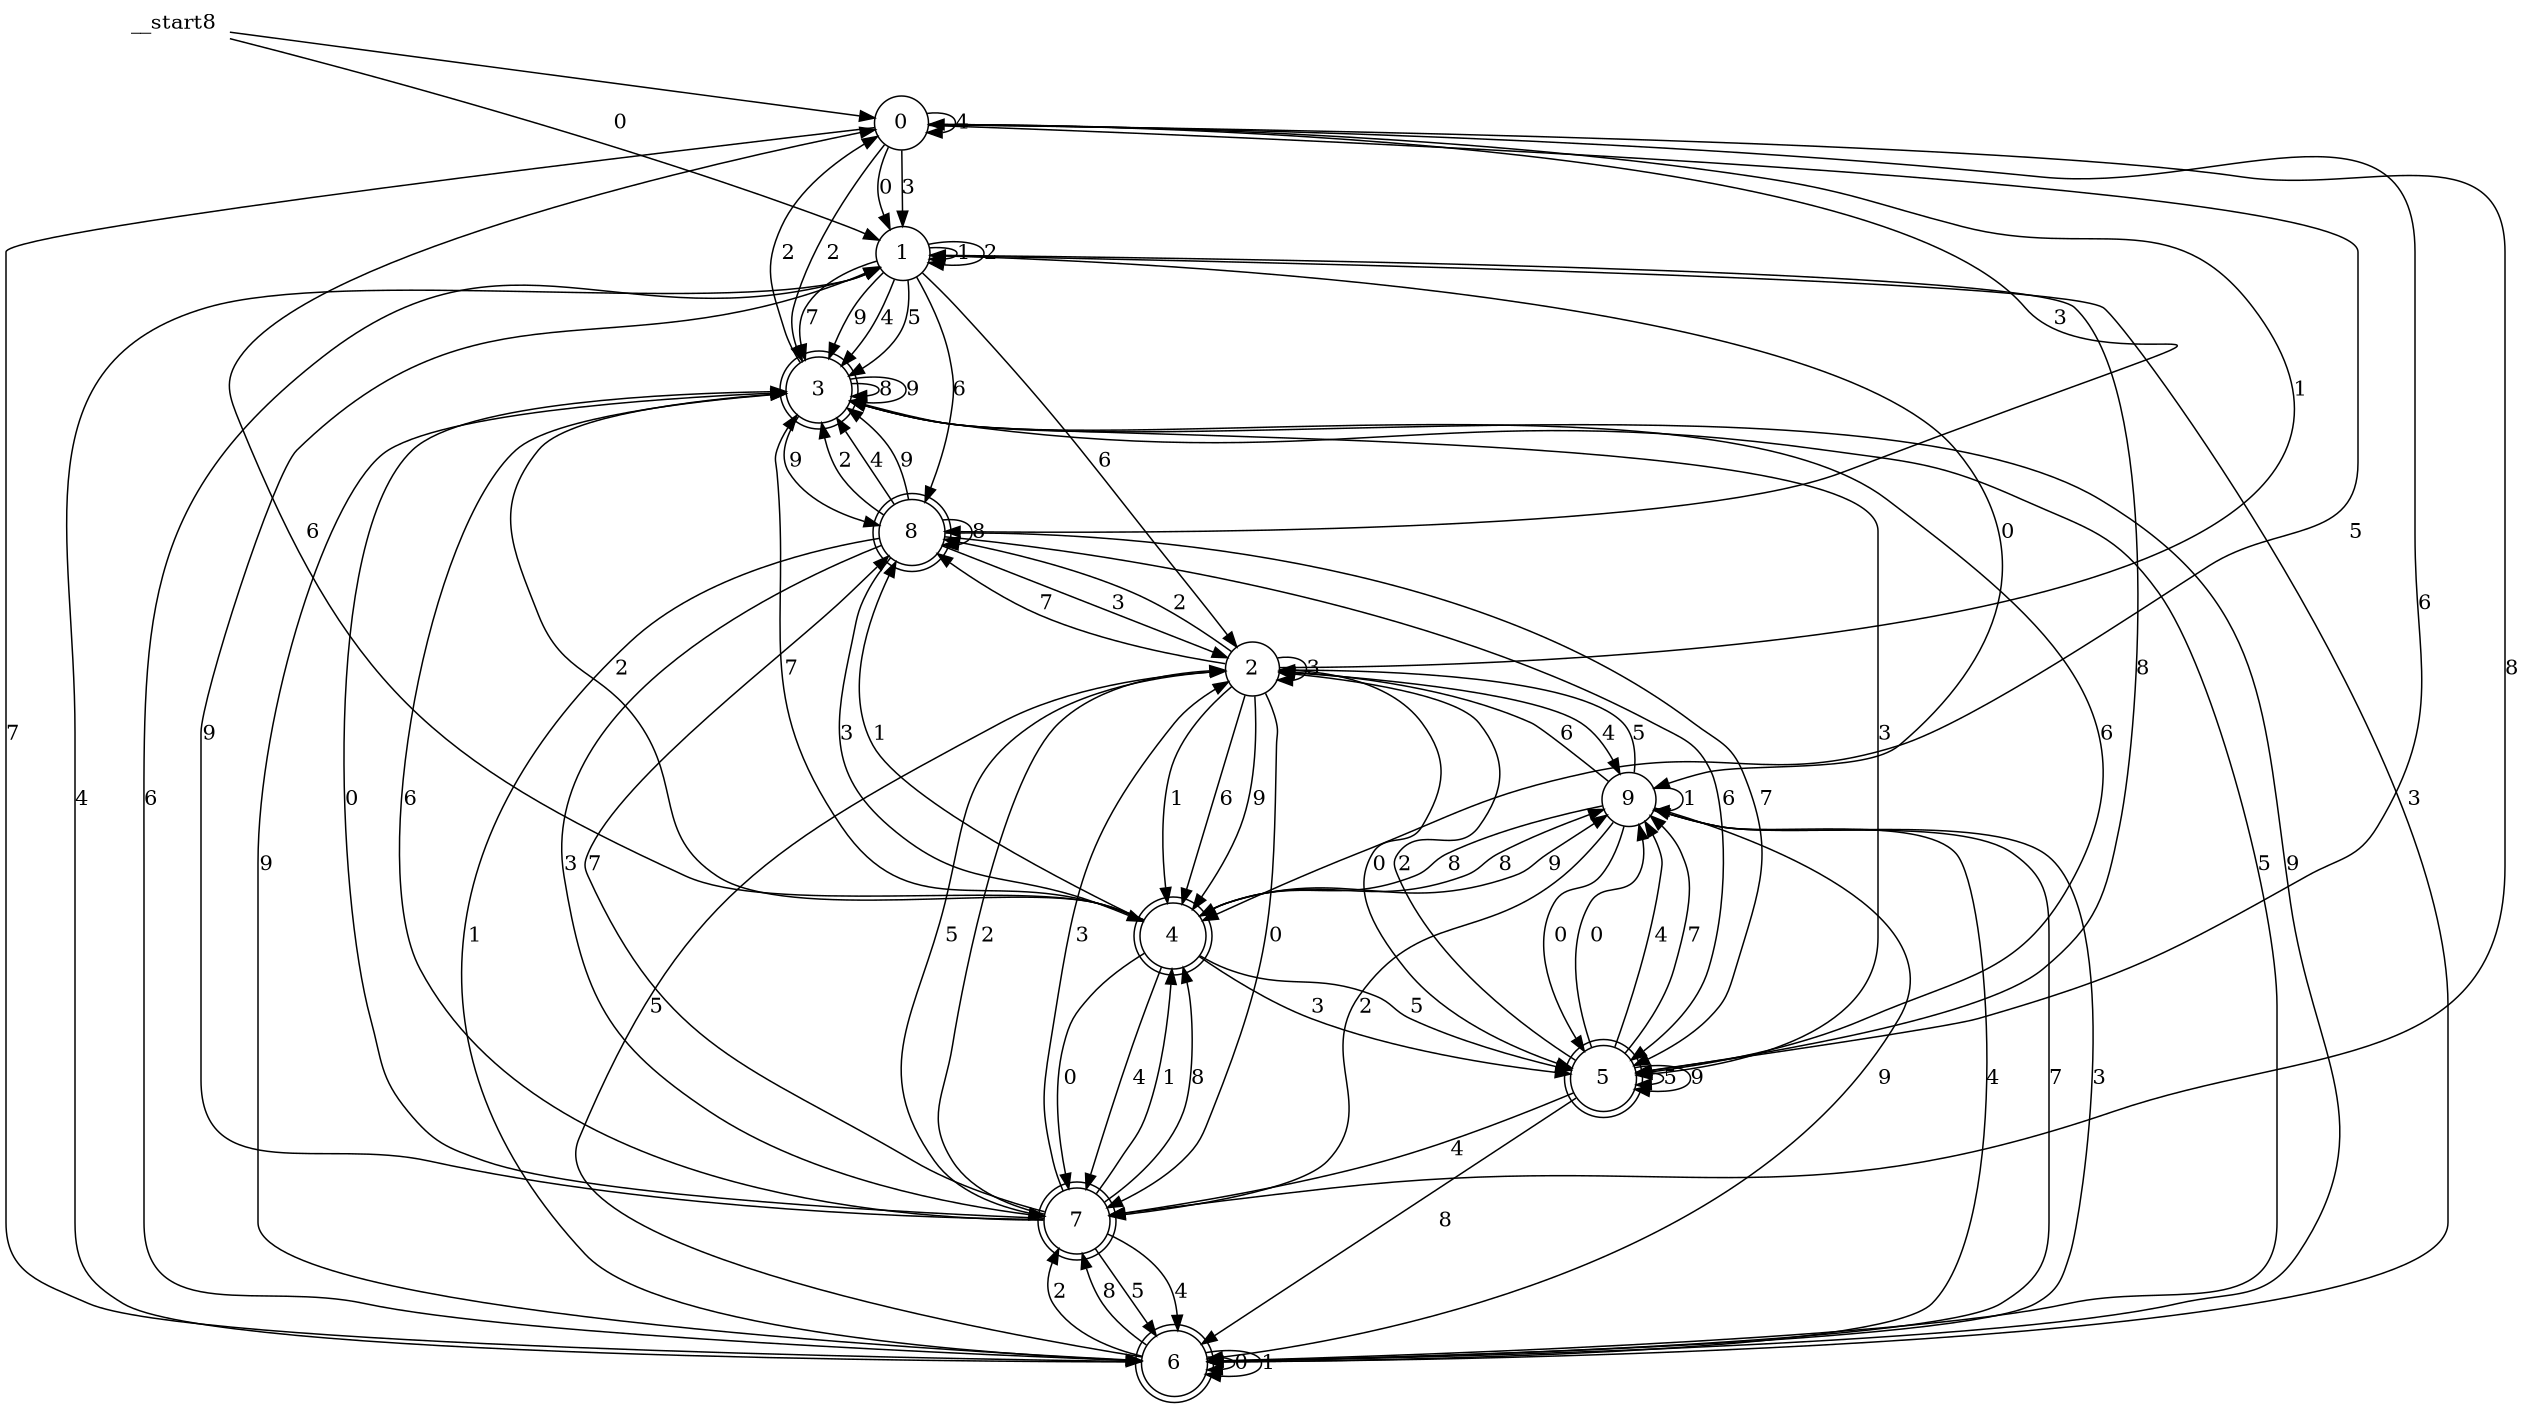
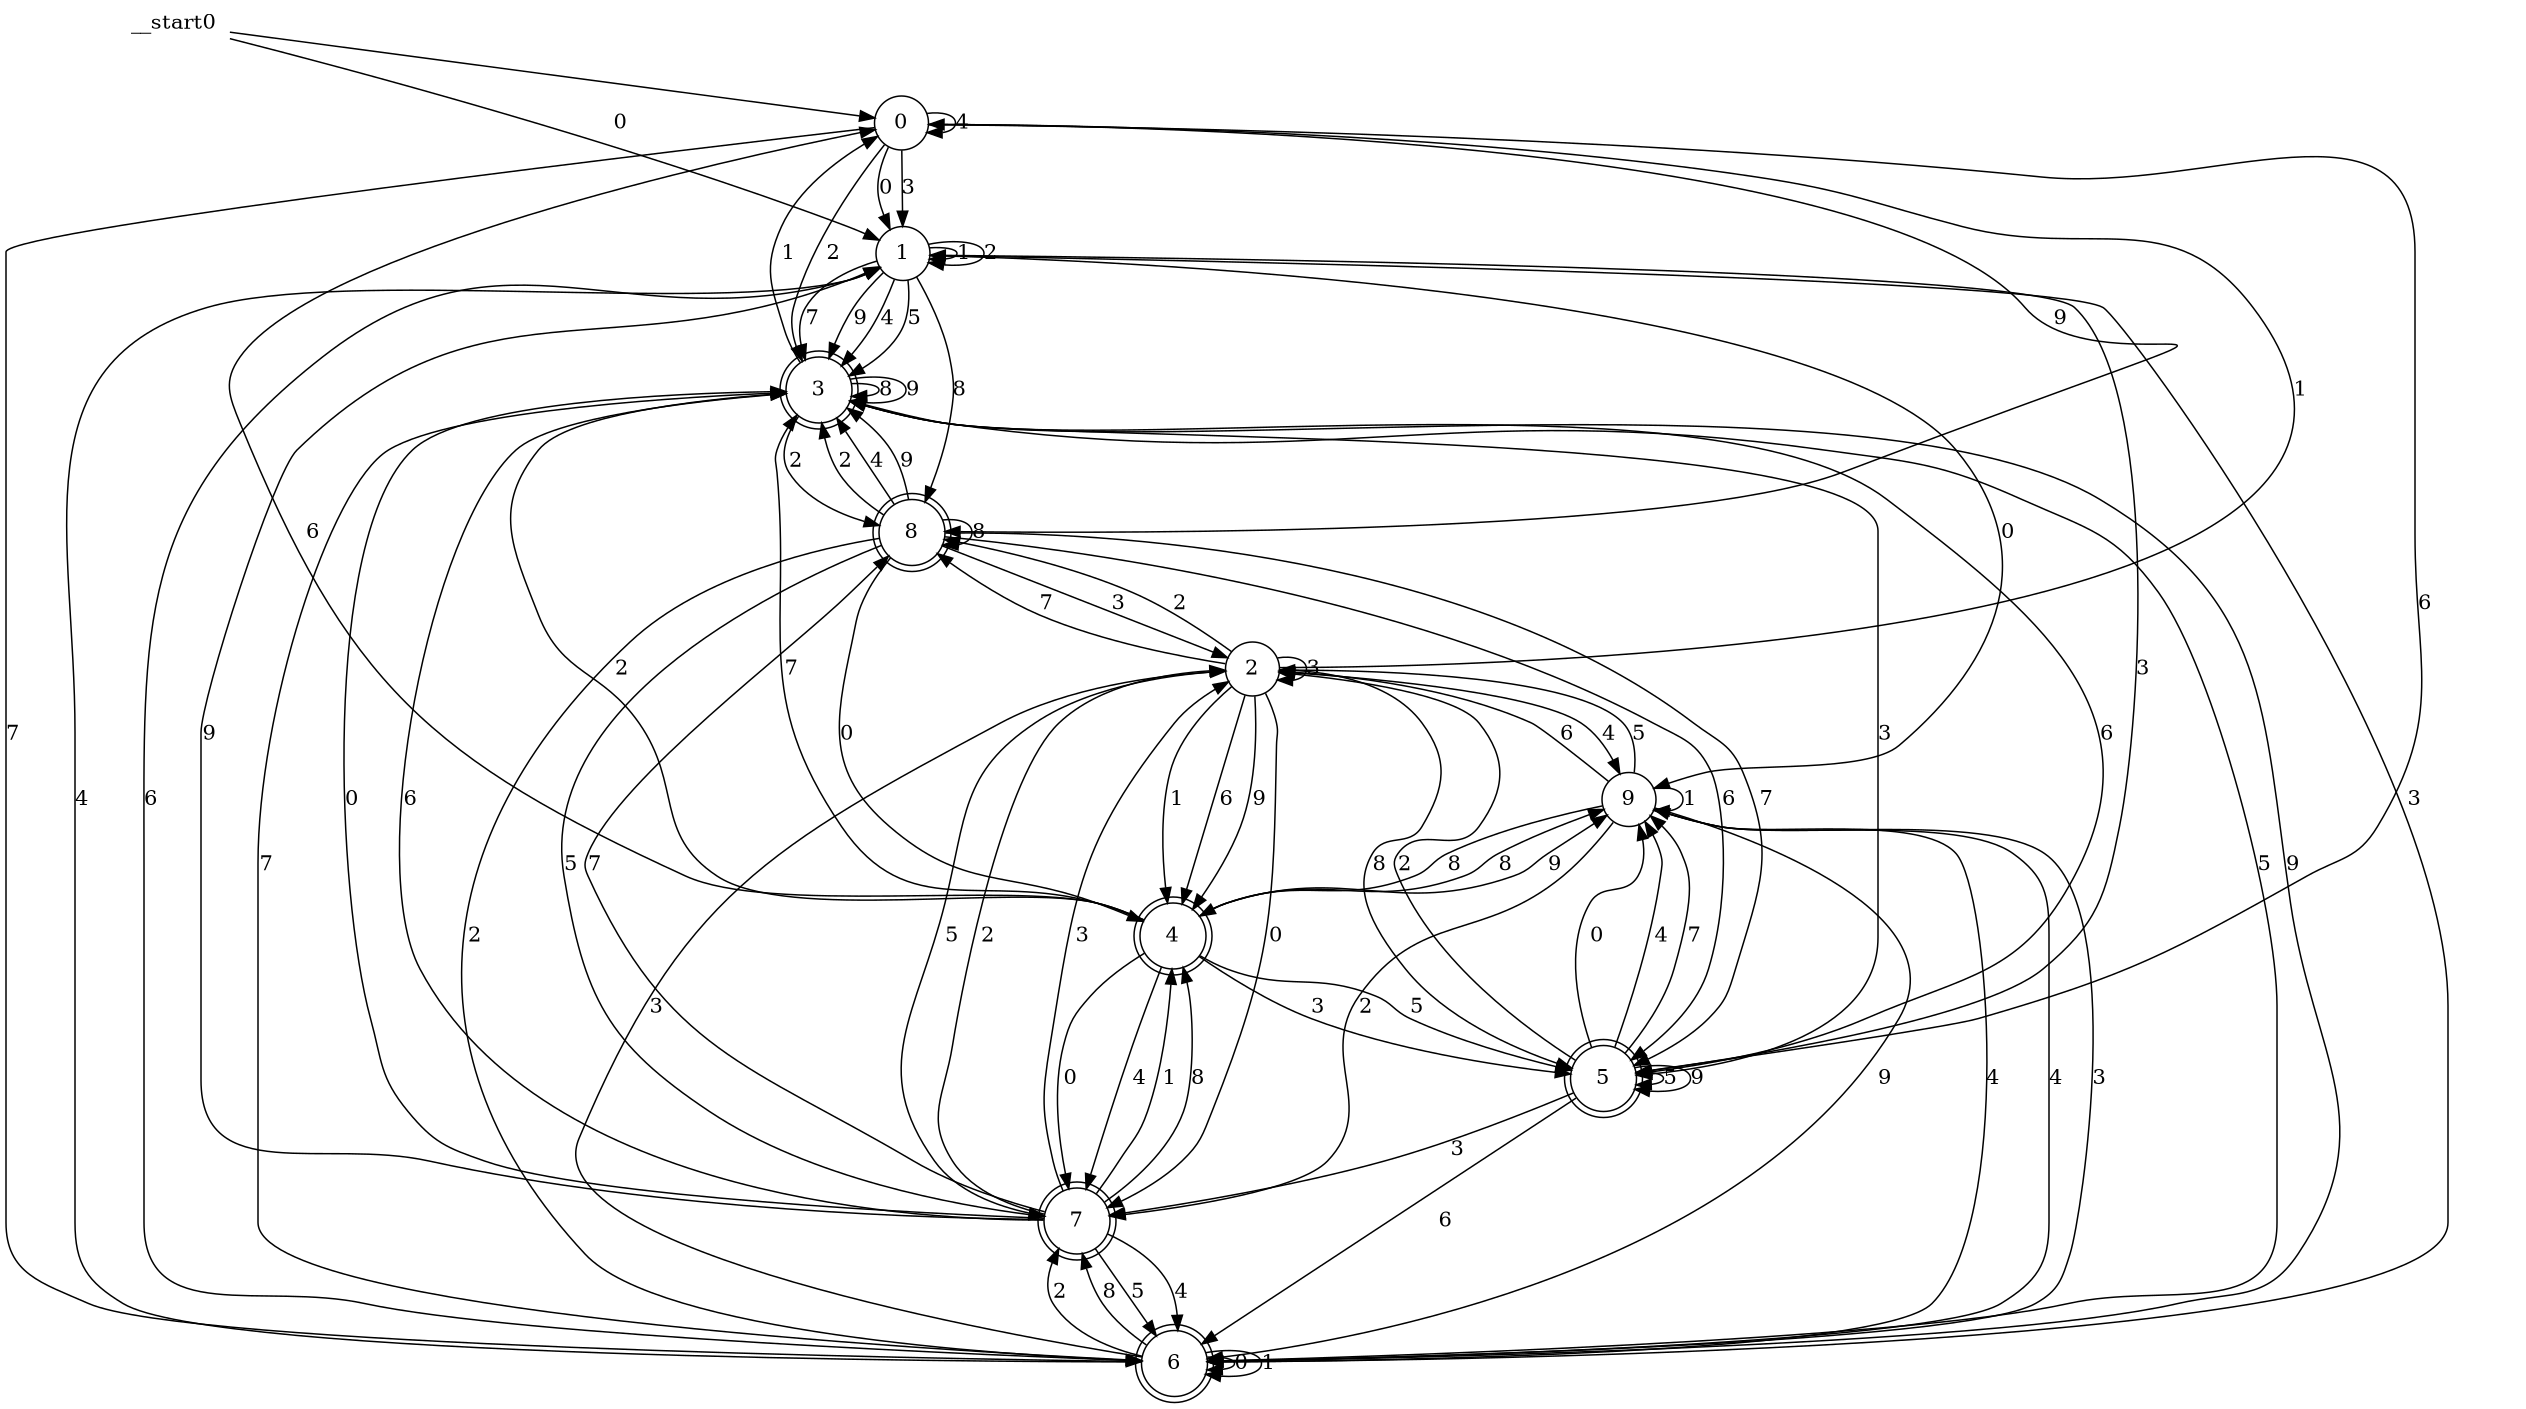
(174, 23) -> (174, 23)
(789, 254) -> (789, 254)
(2358, 271) -> none
(2061, 319) -> (2061, 319)
(960, 390) -> (960, 390)
(1080, 449) -> none
(796, 461) -> (796, 461)
(2505, 500) -> none
(2144, 669) -> (2144, 669)
(848, 734) -> (848, 734)
(926, 797) -> none
(267, 865) -> (267, 865)
(572, 865) -> (572, 865)
(1380, 865) -> (1380, 865)
(1548, 918) -> none
(476, 936) -> (476, 936)
(657, 1007) -> (657, 1007)
(2056, 1078) -> (2056, 1078)
(1458, 1150) -> (1458, 1150)
(1446, 1221) -> (1446, 1221)
